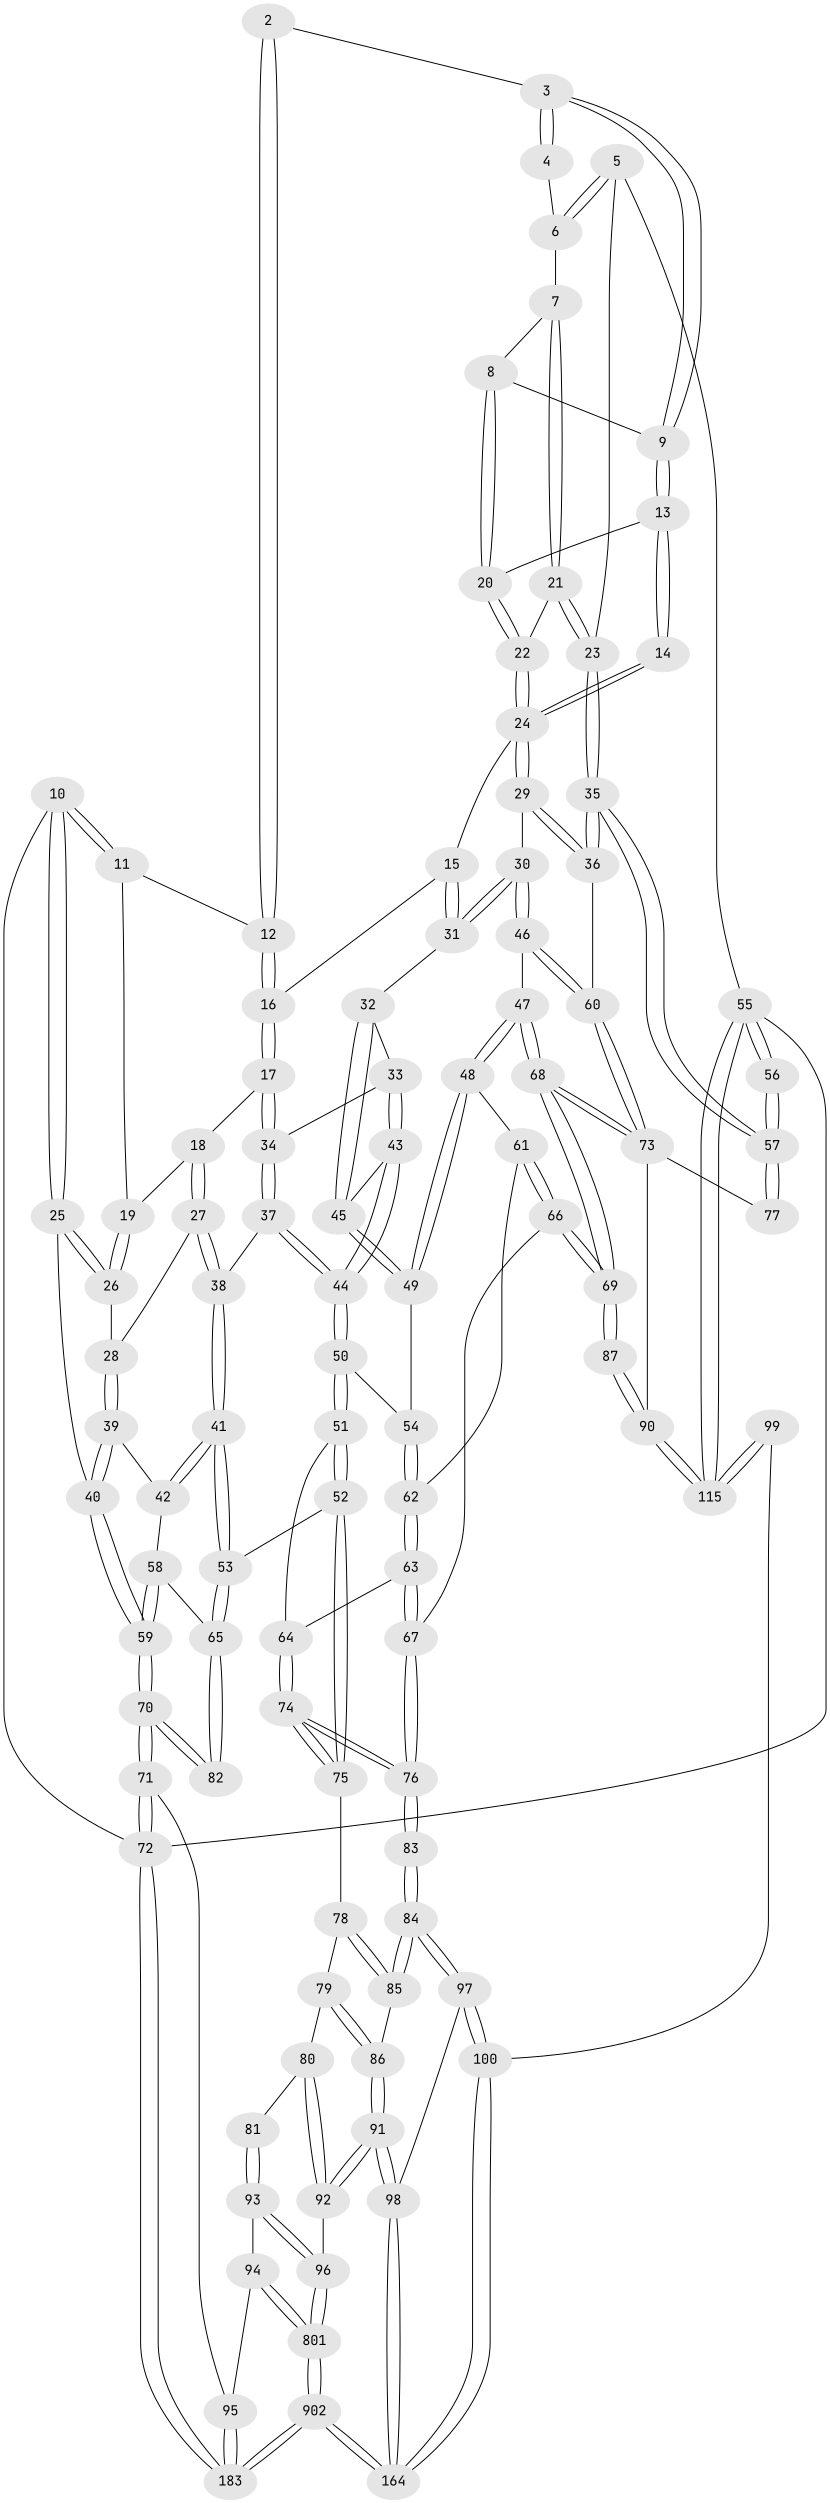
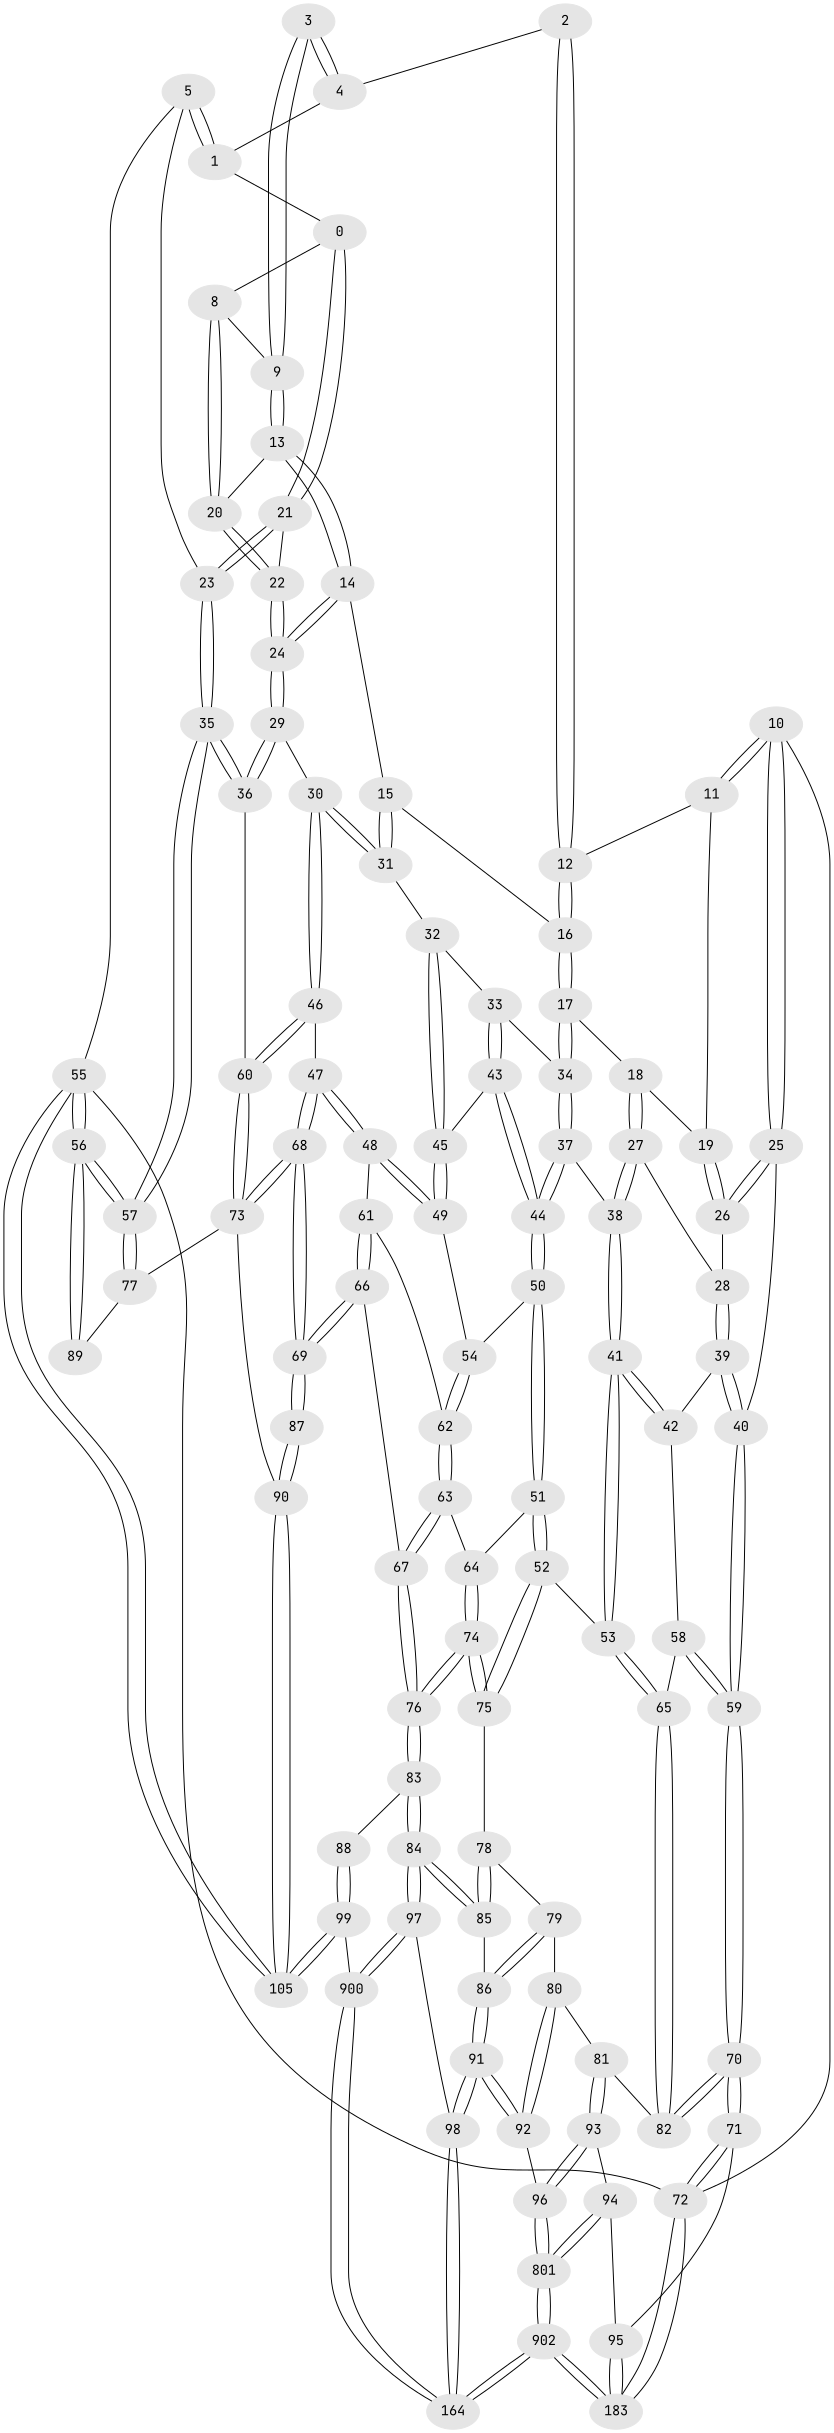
(408, 57) -> (453, 57)
(556, 232) -> (215, 162)
(556, 303) -> (340, 232)
(480, 792) -> (367, 689)
none -> (75, 1357)
(710, 1498) -> (281, 1990)
none -> (344, 1849)
(485, 2060) -> (352, 1990)
none -> (633, 2095)
